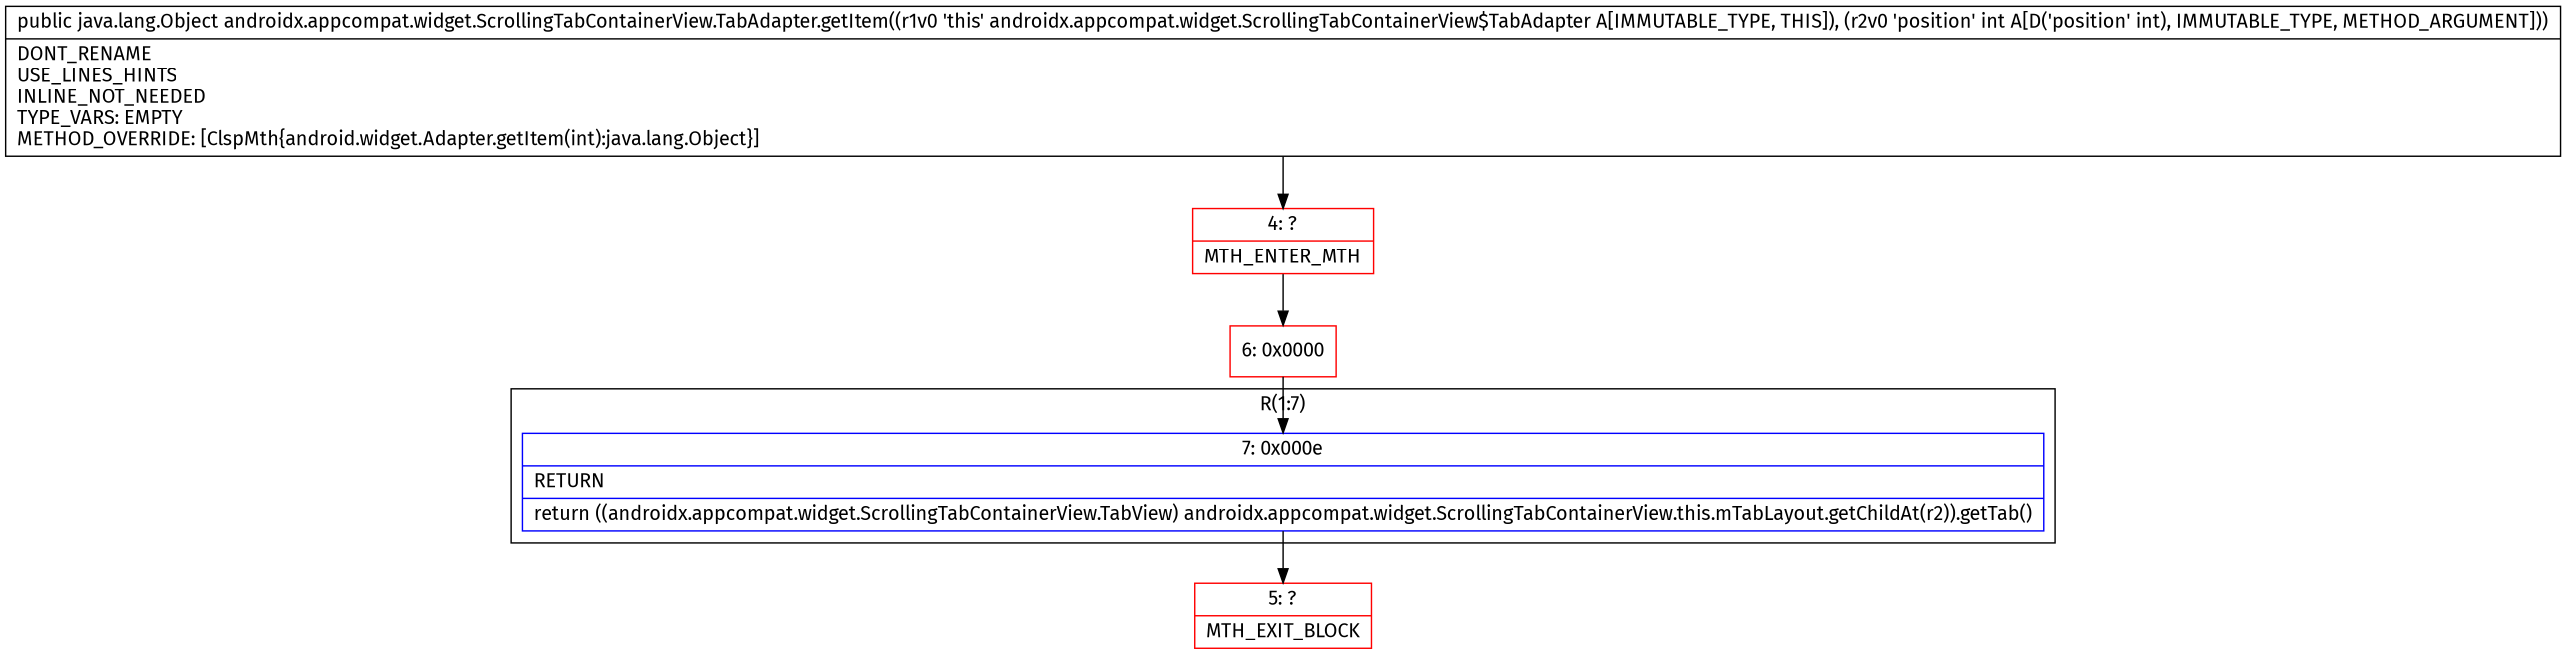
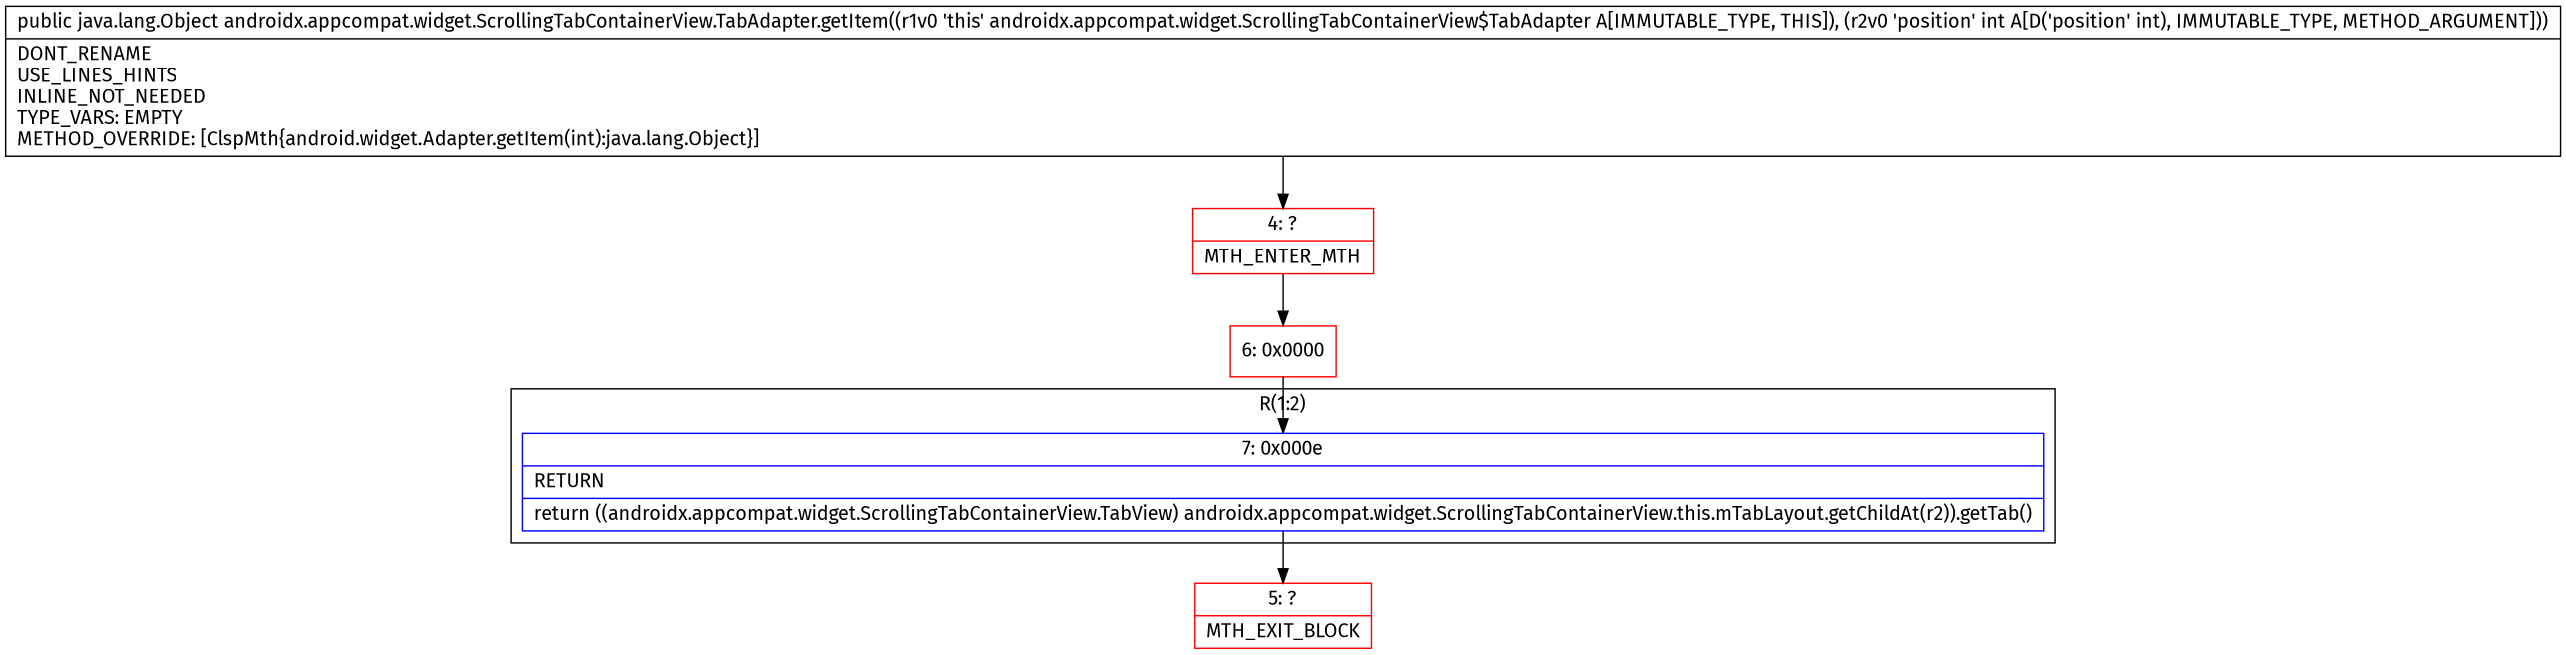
(1283, 405) -> (1283, 405)
